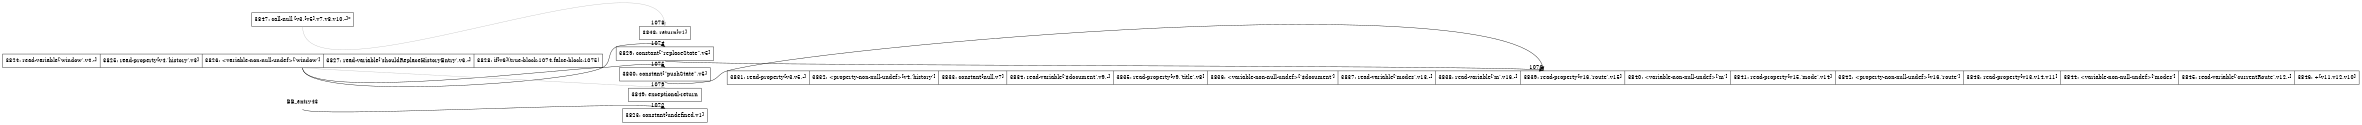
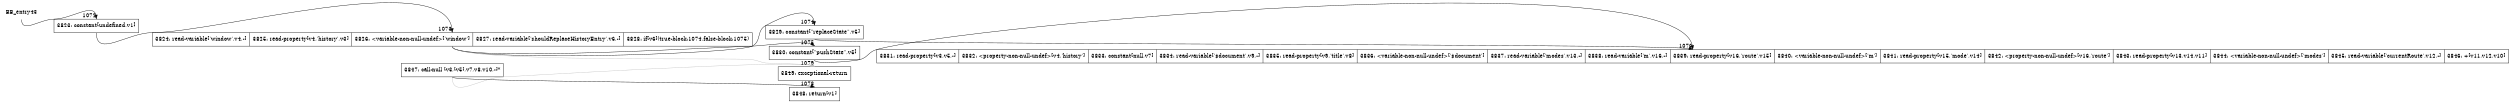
none -> (274, 15)
(482, 27) -> (631, 82)
none -> (628, 70)
